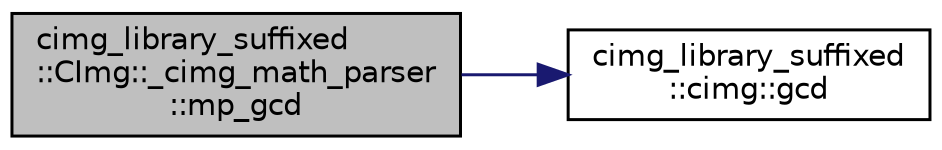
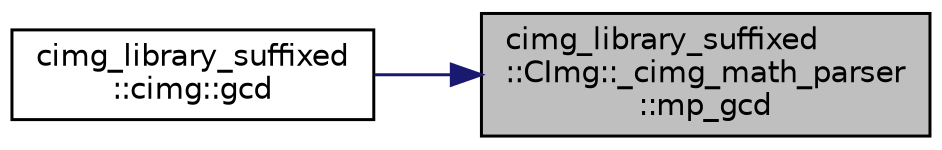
(500, 75) -> (413, 75)
